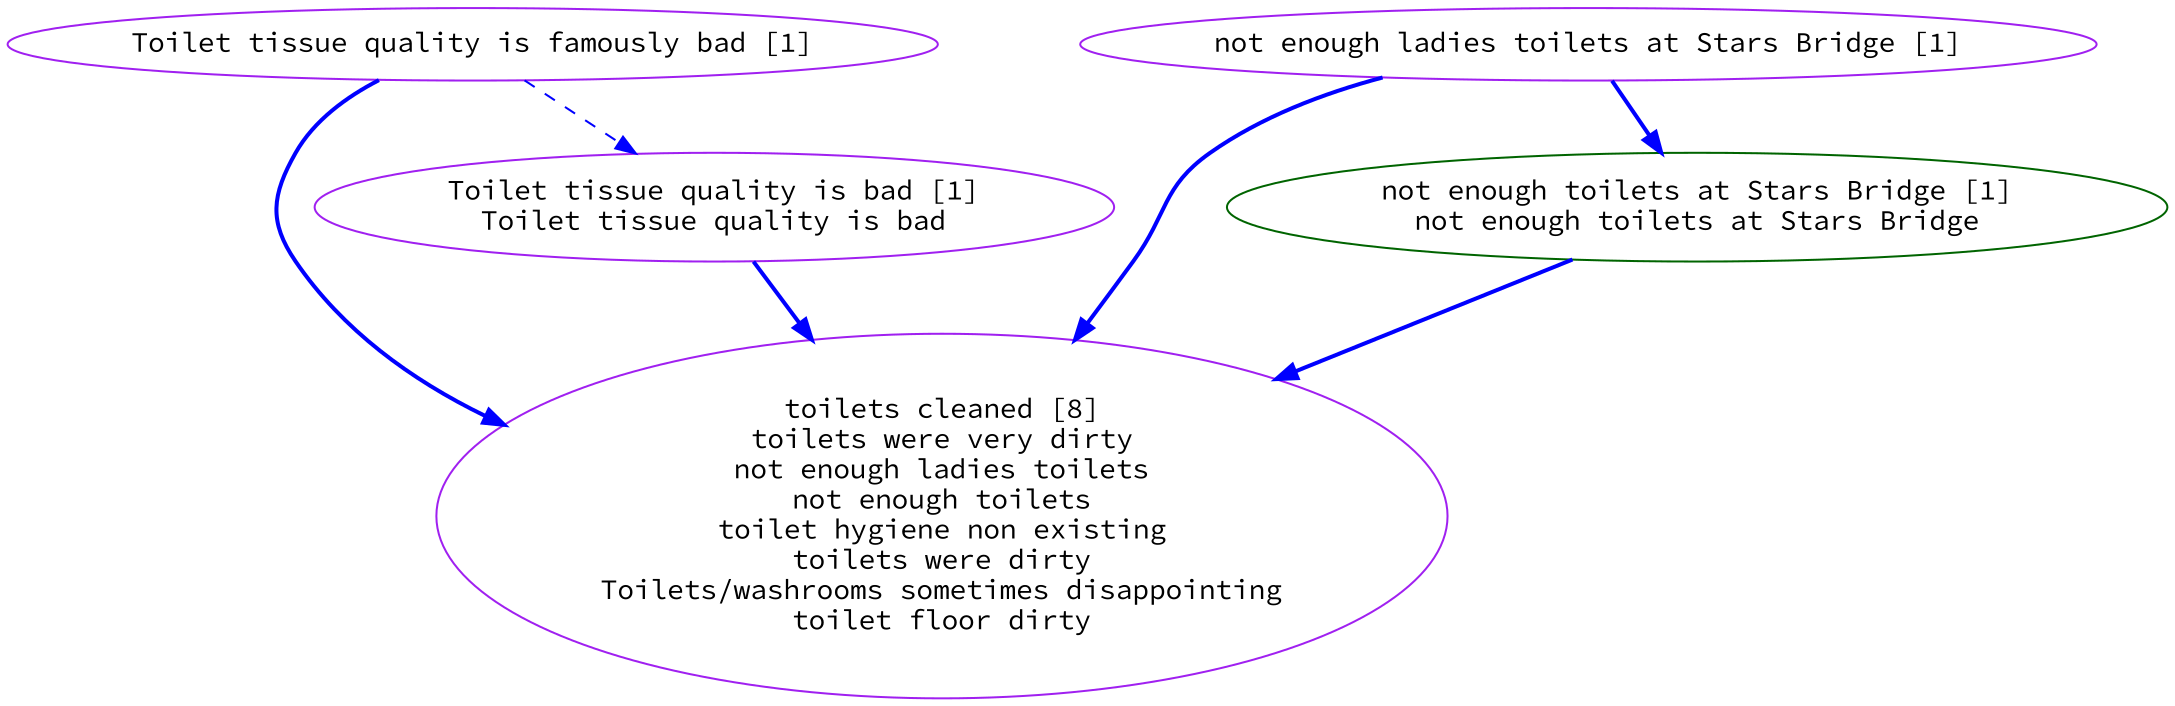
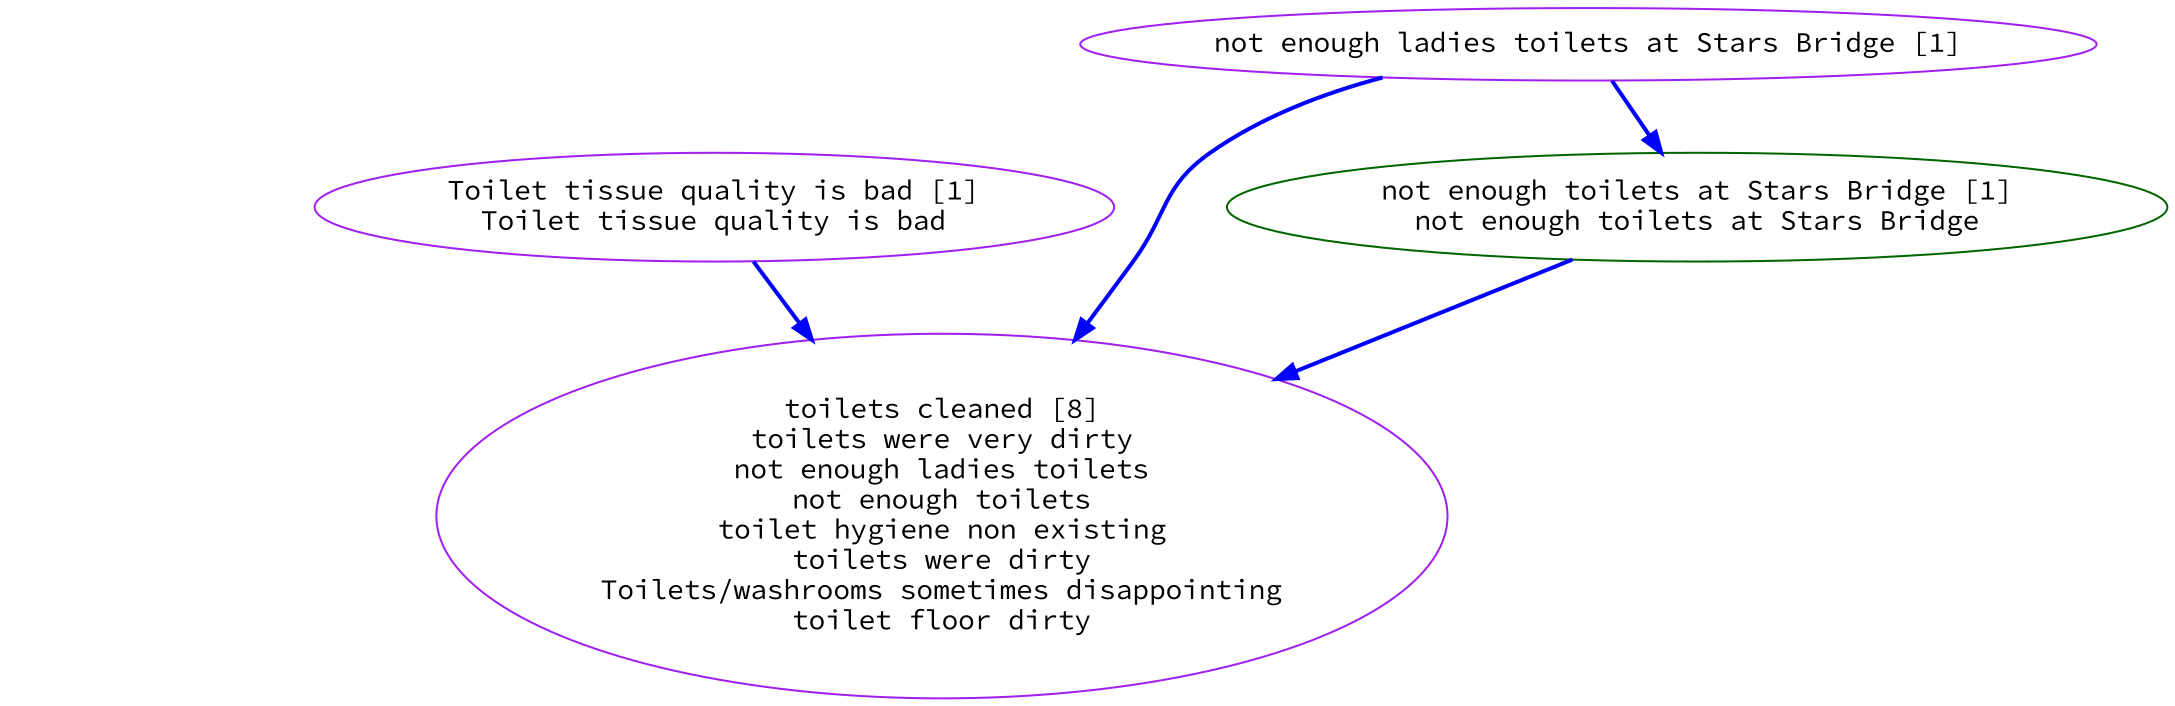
(473, 44) -> none
